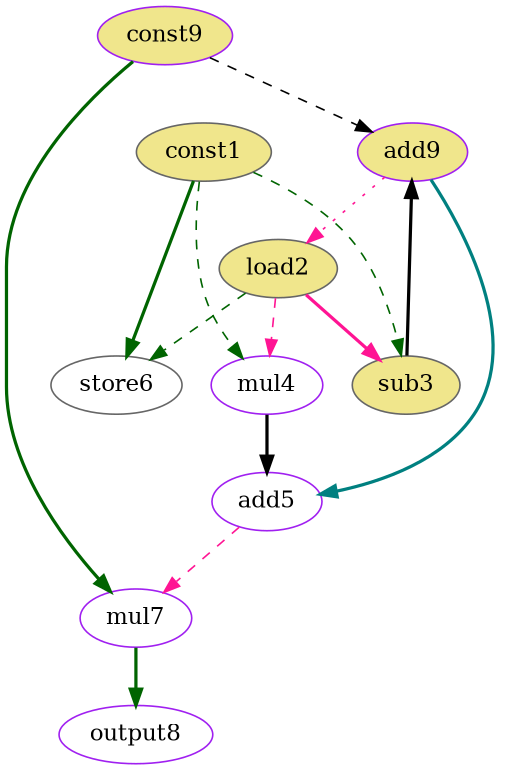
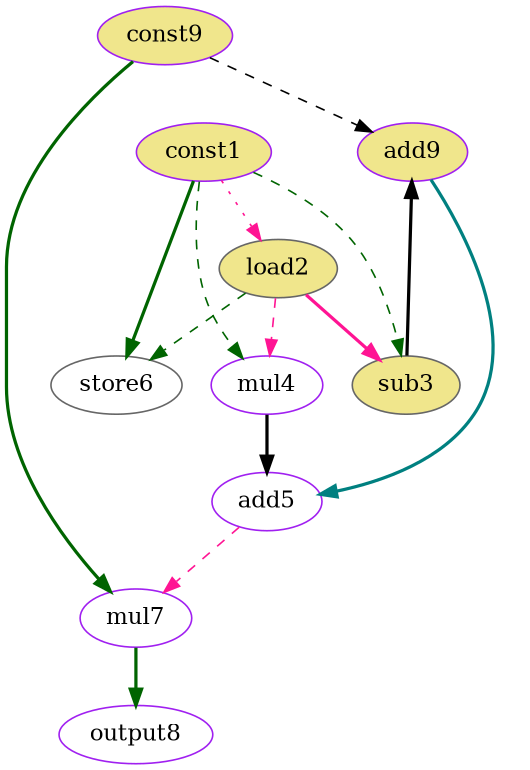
(204, 152) -> (204, 152)
(352, 205) -> (237, 203)
